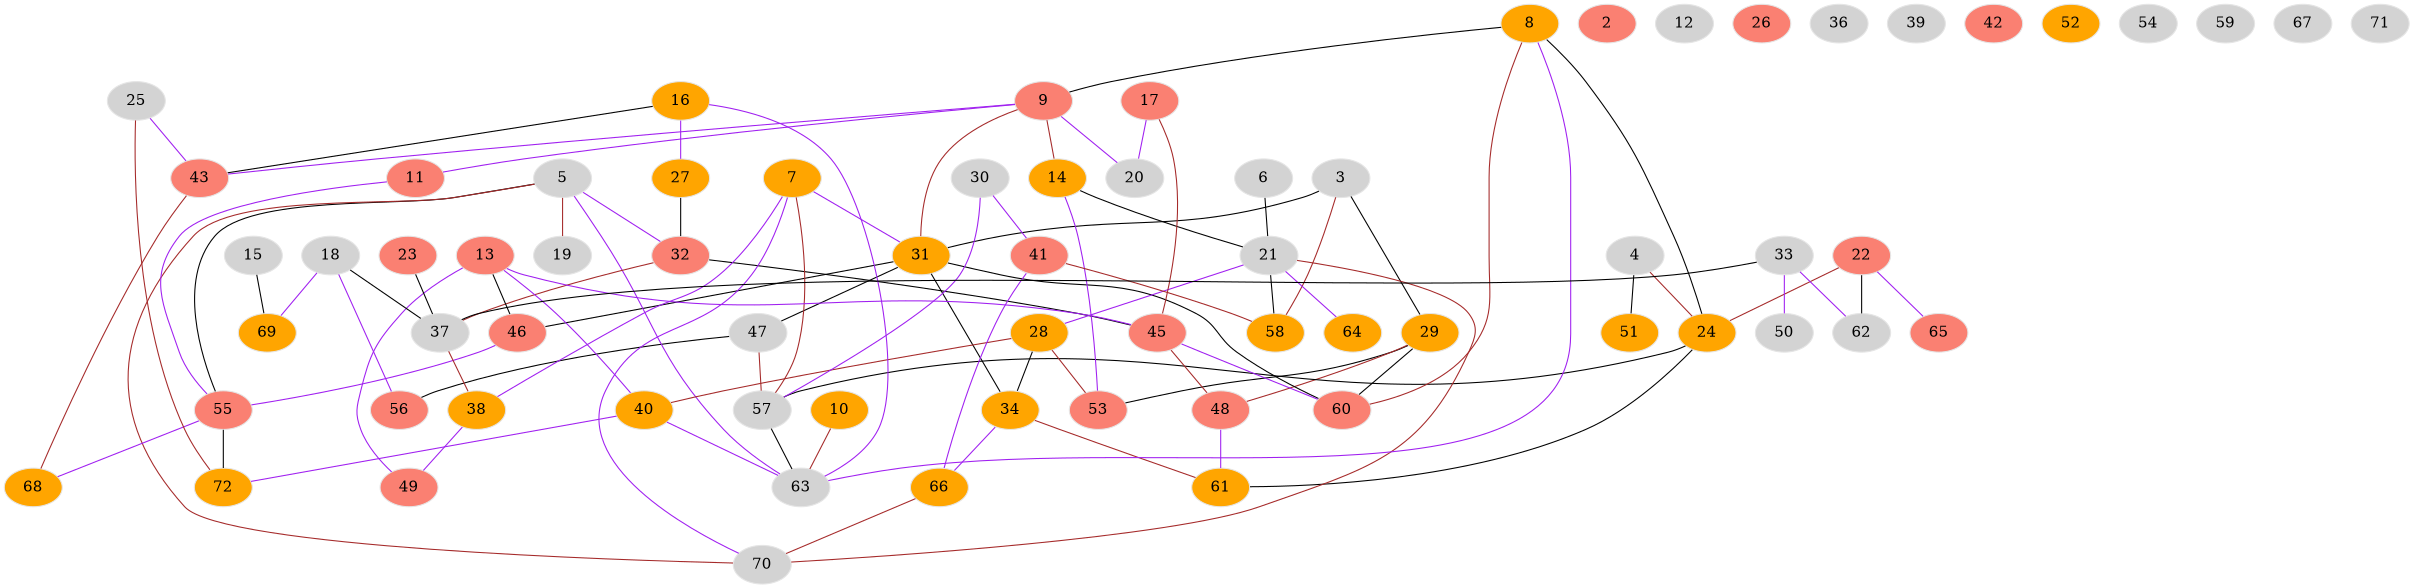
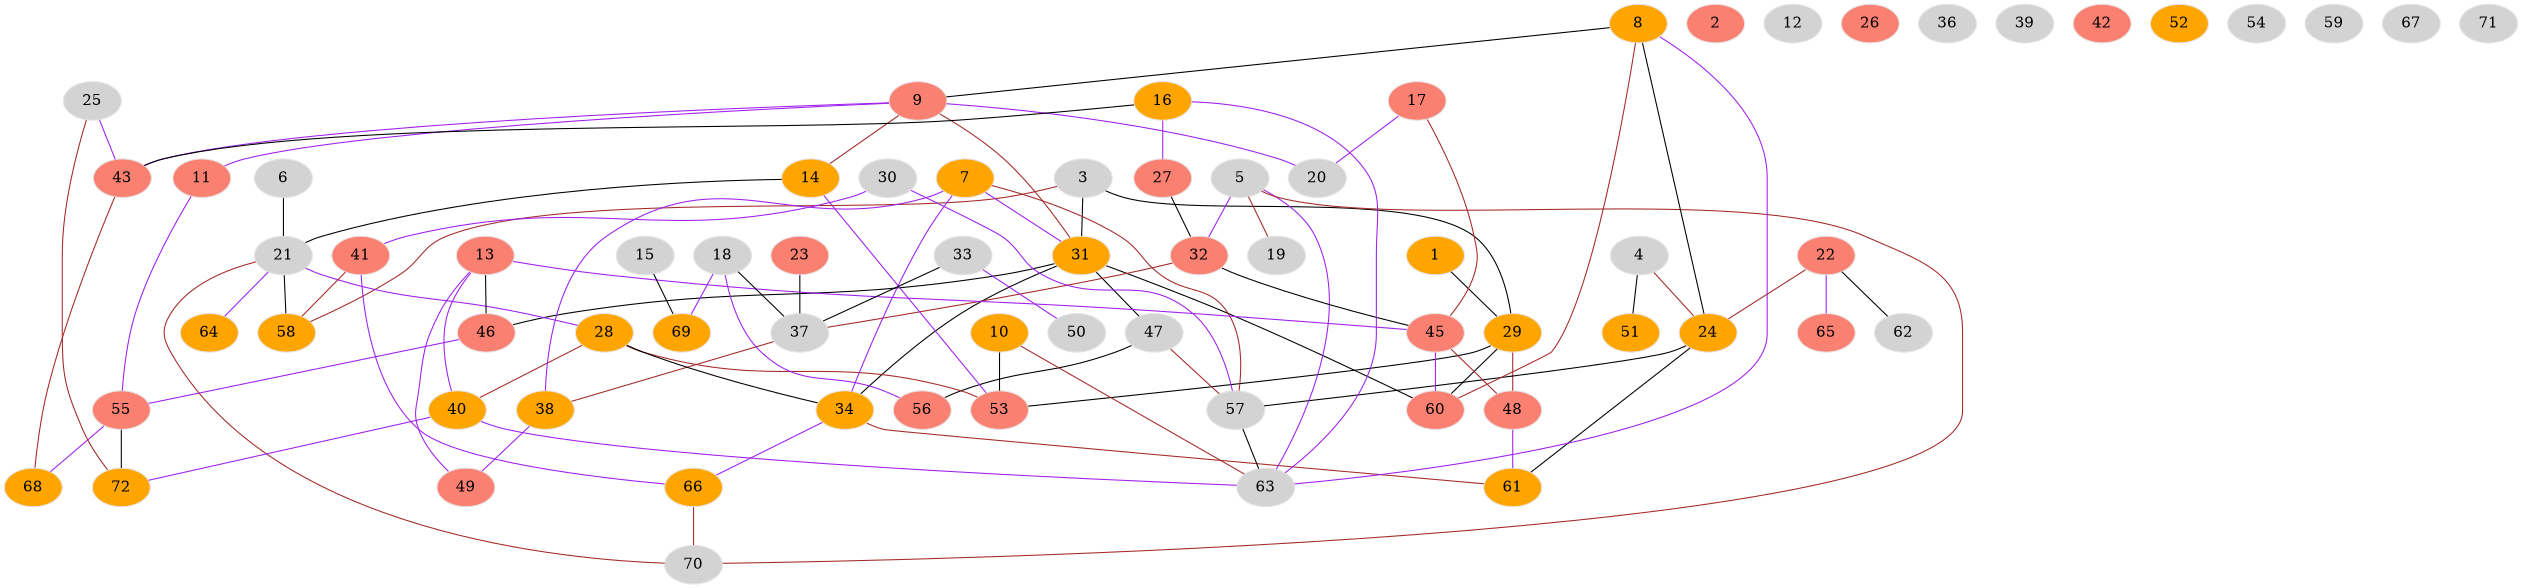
(681, 178) -> (1163, 178)
(232, 224) -> none
none -> (1435, 256)
(1823, 294) -> none
(625, 362) -> (903, 275)
none -> (1000, 372)
